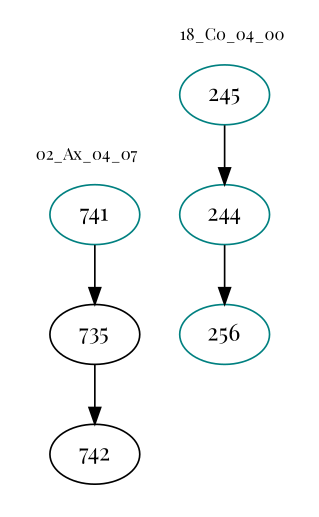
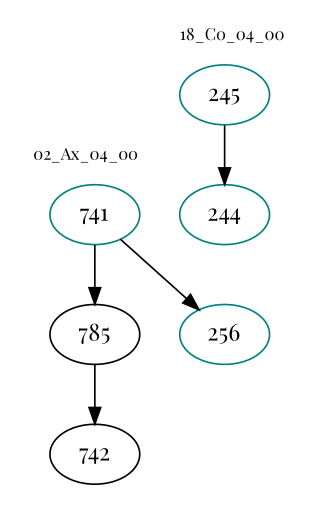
(87, 156) -> (87, 156)
(225, 266) -> (142, 259)
(95, 334) -> (95, 334)
